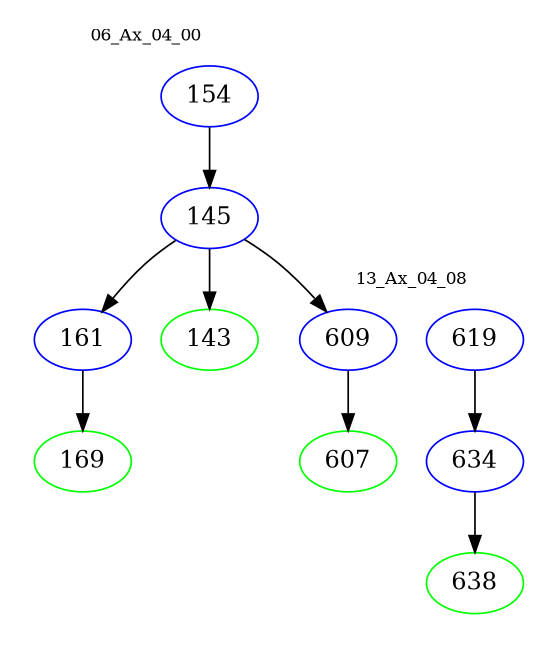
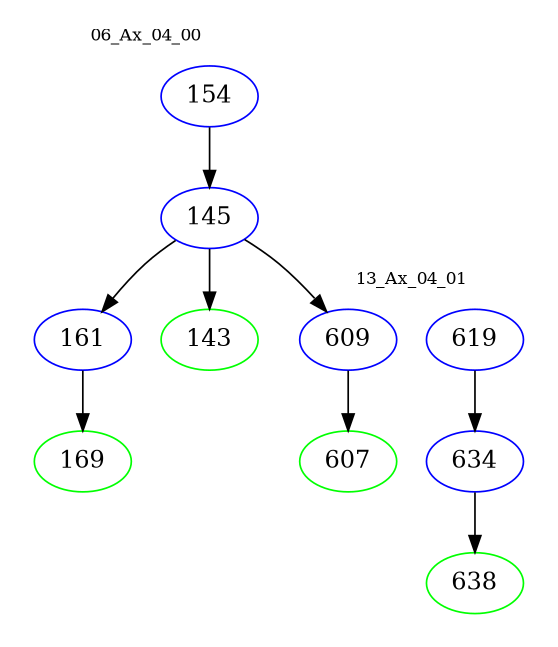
(412, 280) -> (412, 280)
